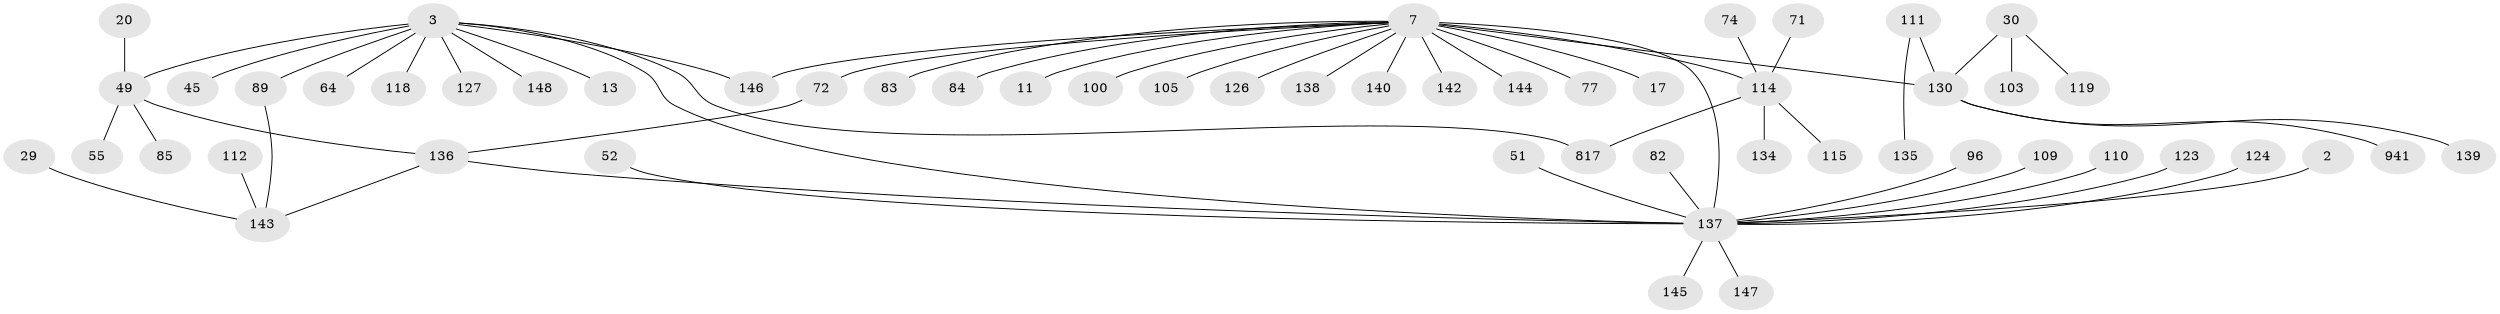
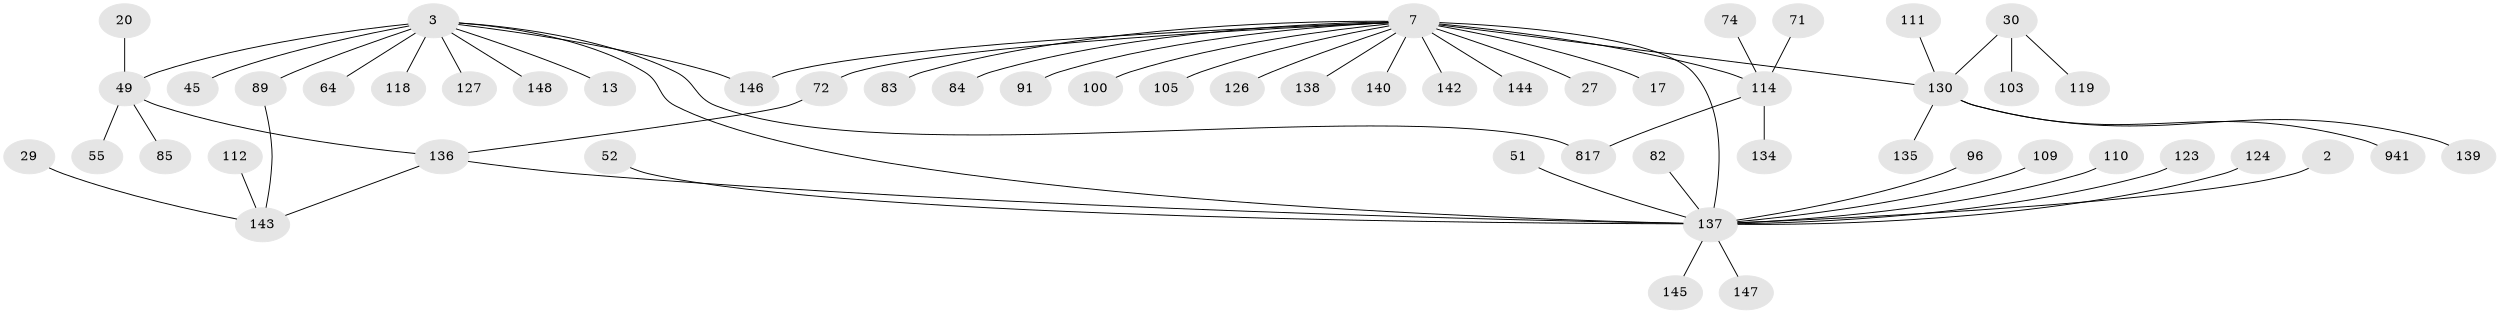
(1026, 89) -> (1026, 89)
(1590, 89) -> (1590, 89)
(1904, 91) -> (1923, 123)
(1835, 157) -> none
